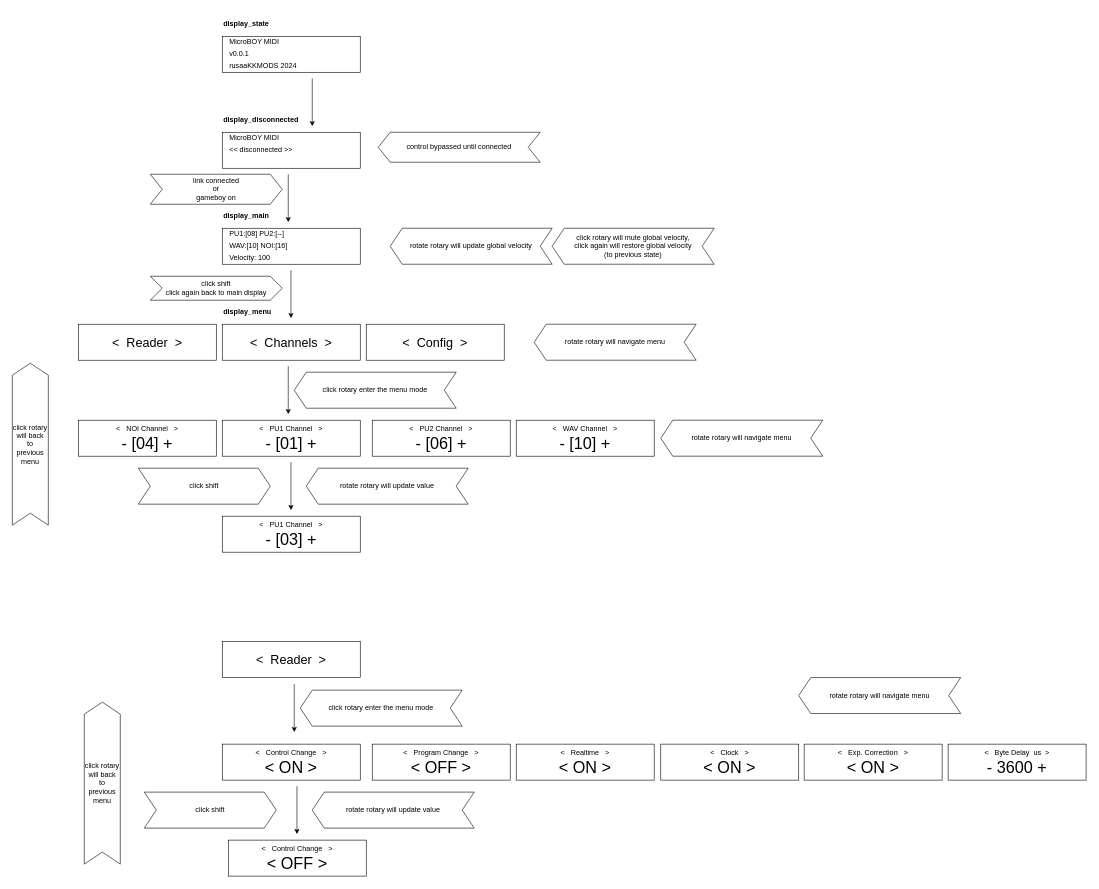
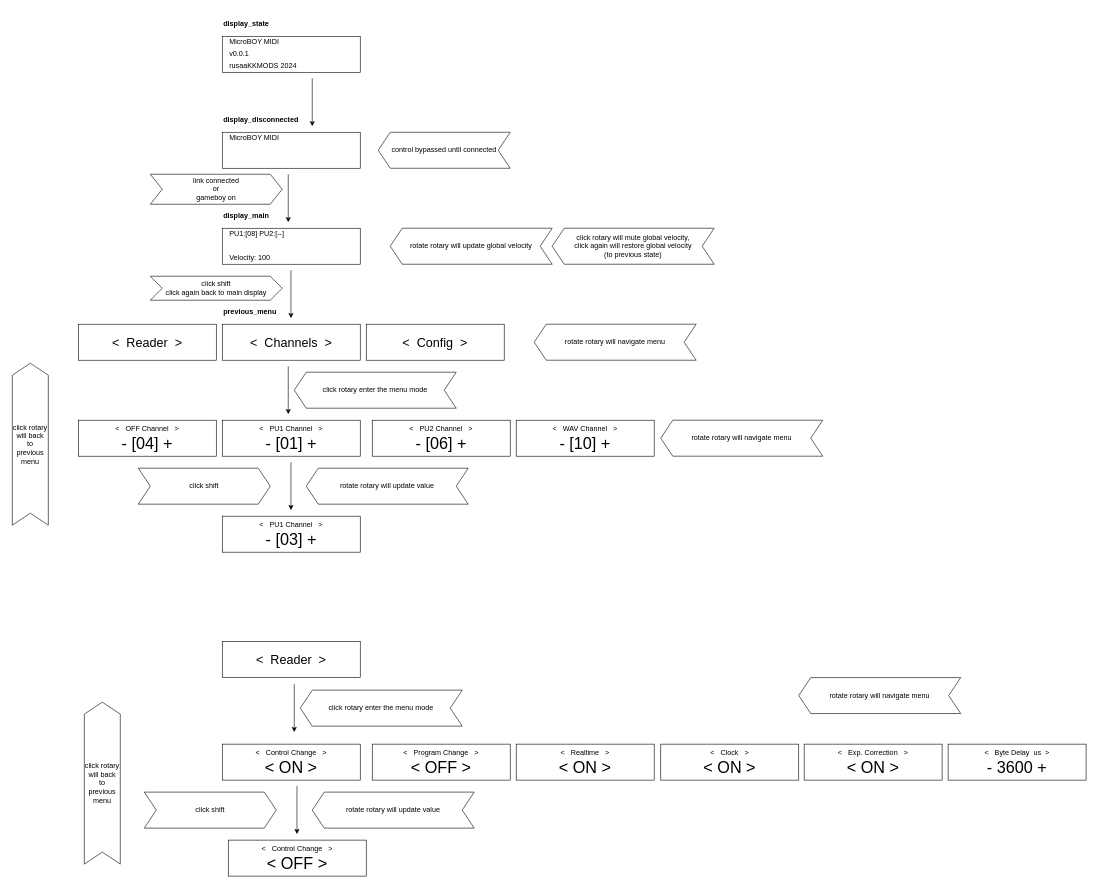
(459, 147) -> (444, 150)
(291, 150) -> none
(291, 246) -> none
(246, 312) -> (249, 312)
(147, 429) -> (147, 429)
